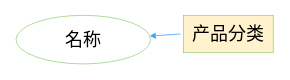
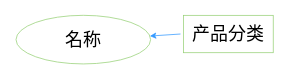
(228, 34) -> (228, 34)
